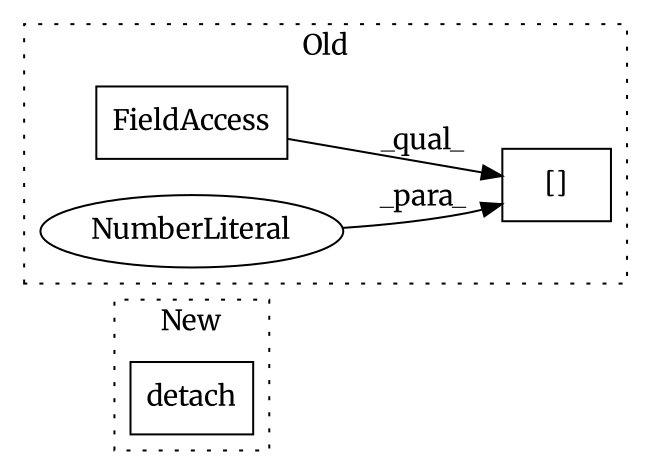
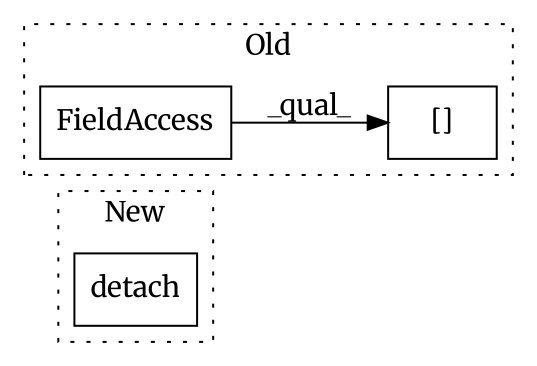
(192, 231) -> none
